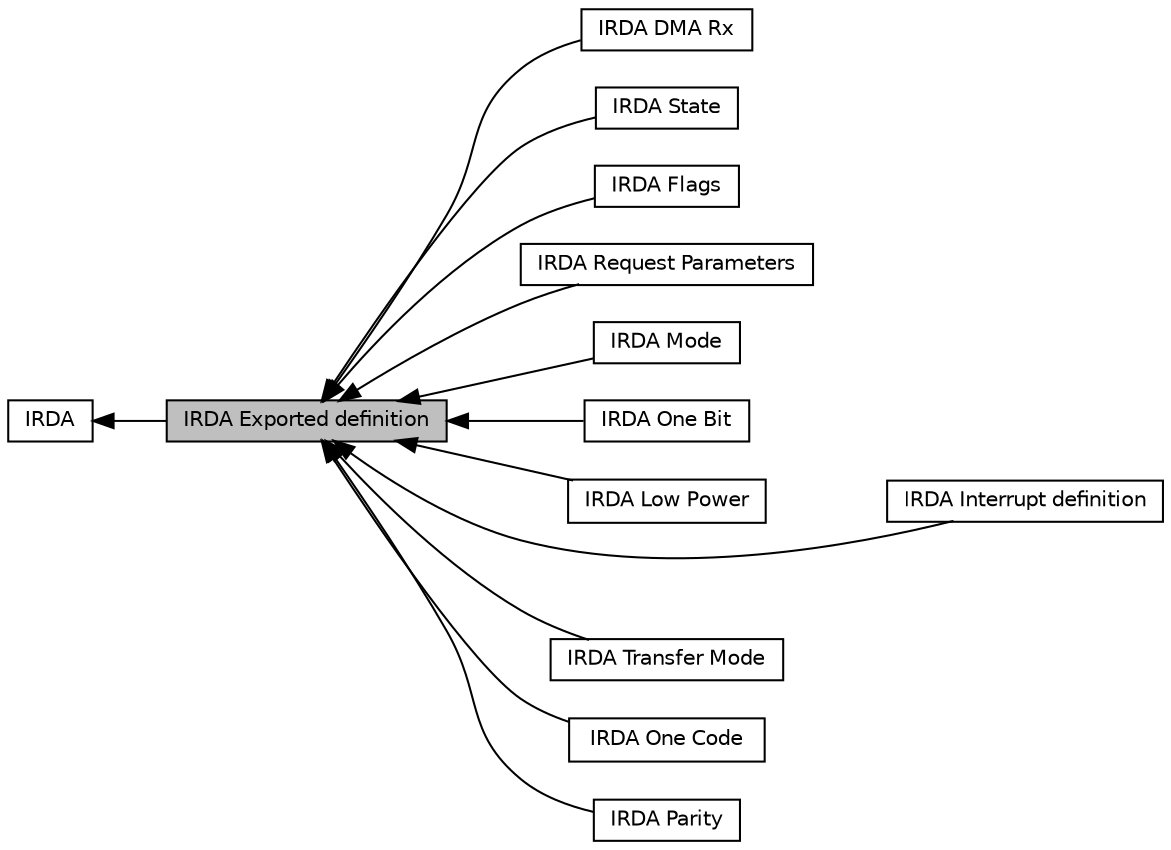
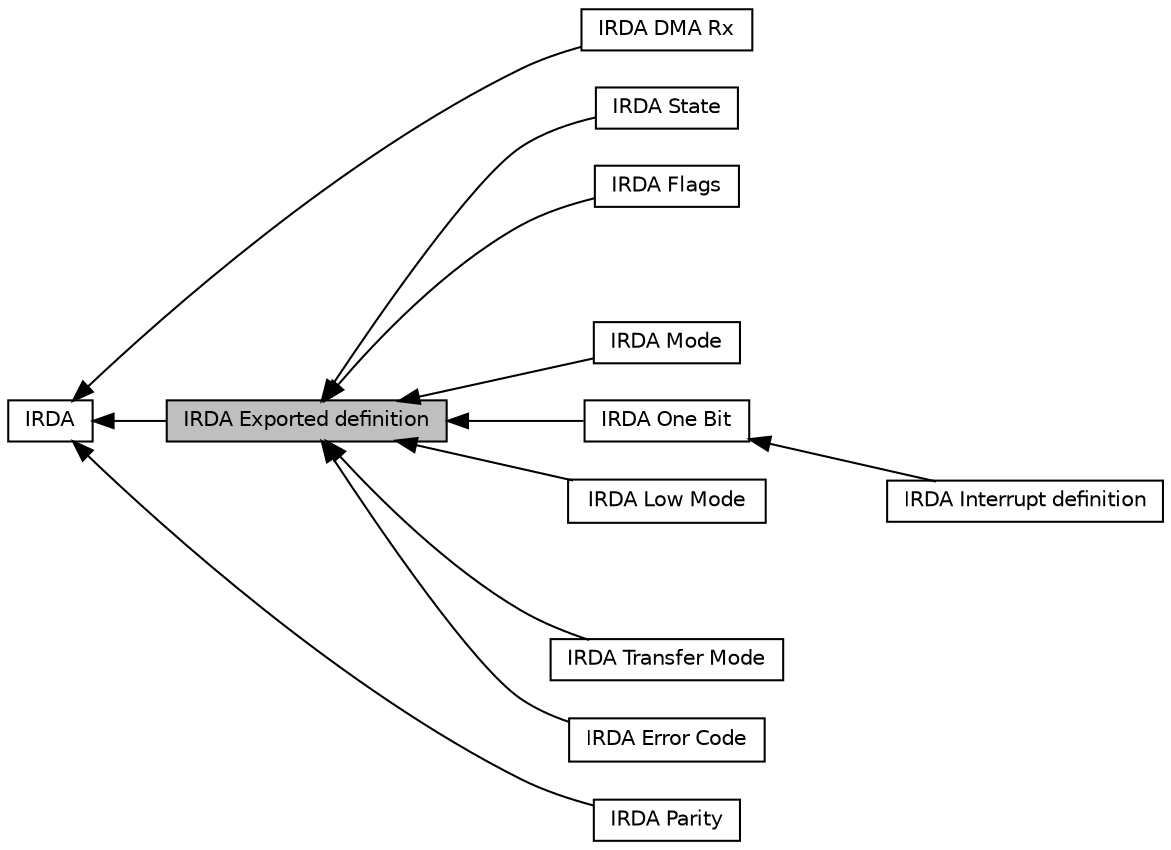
(459, 191) -> (319, 193)
(667, 264) -> none
(667, 501) -> (667, 501)
(642, 557) -> (853, 463)
(461, 661) -> (324, 656)
(667, 740) -> (667, 740)
